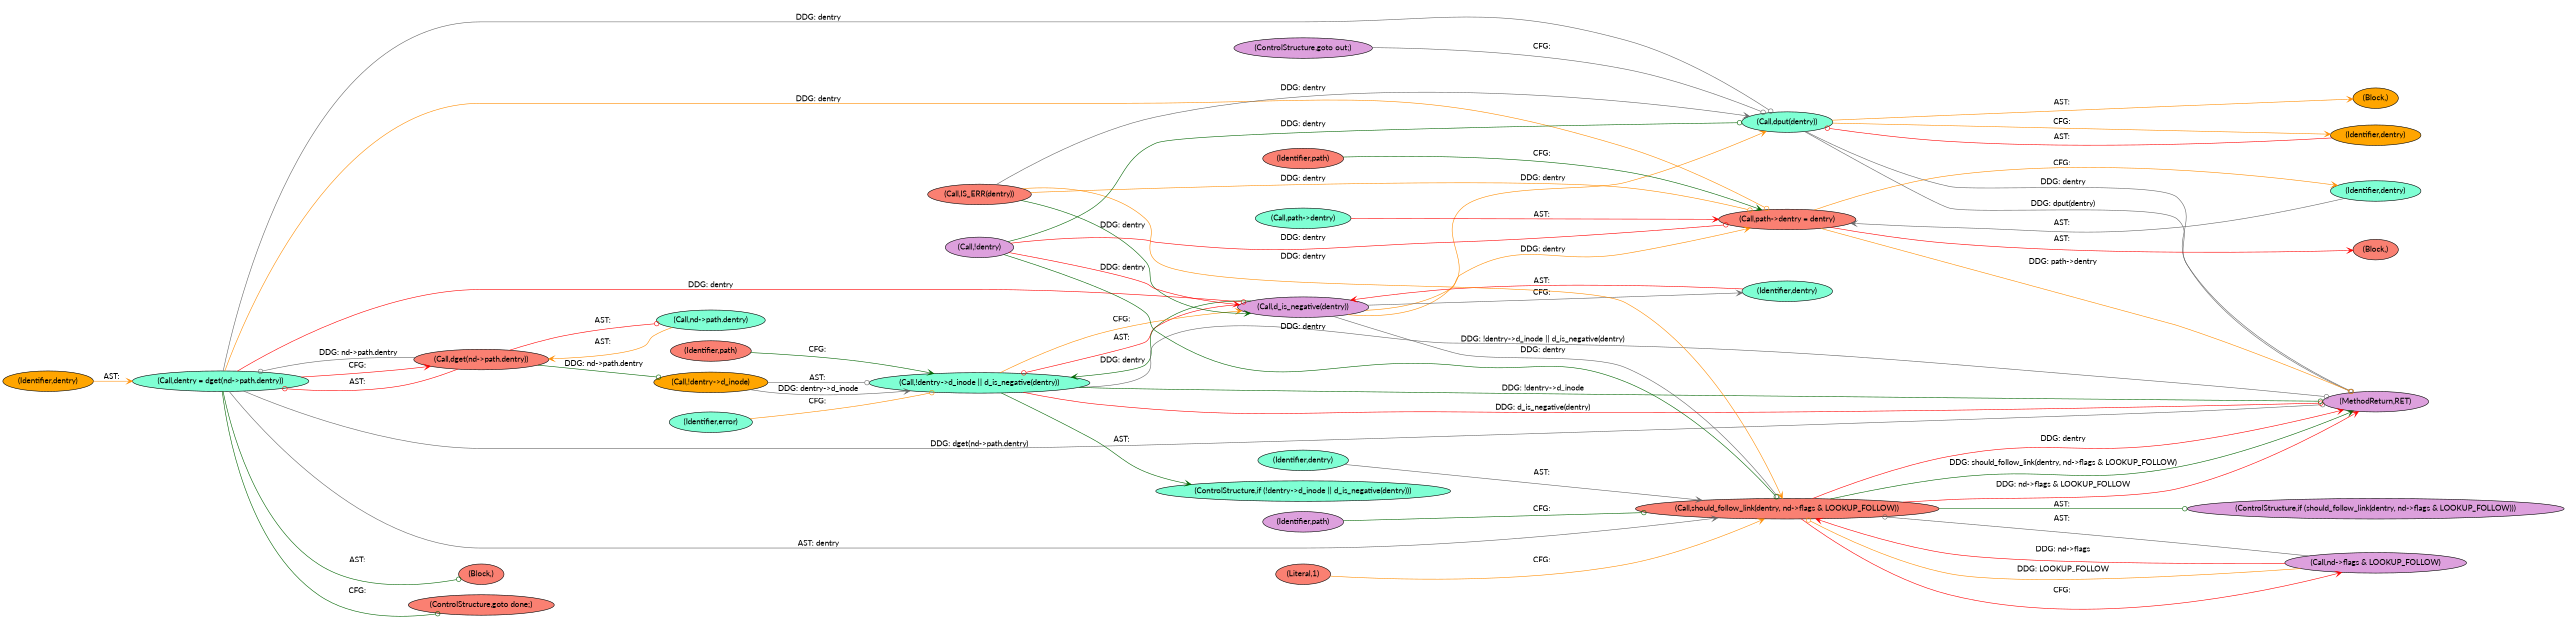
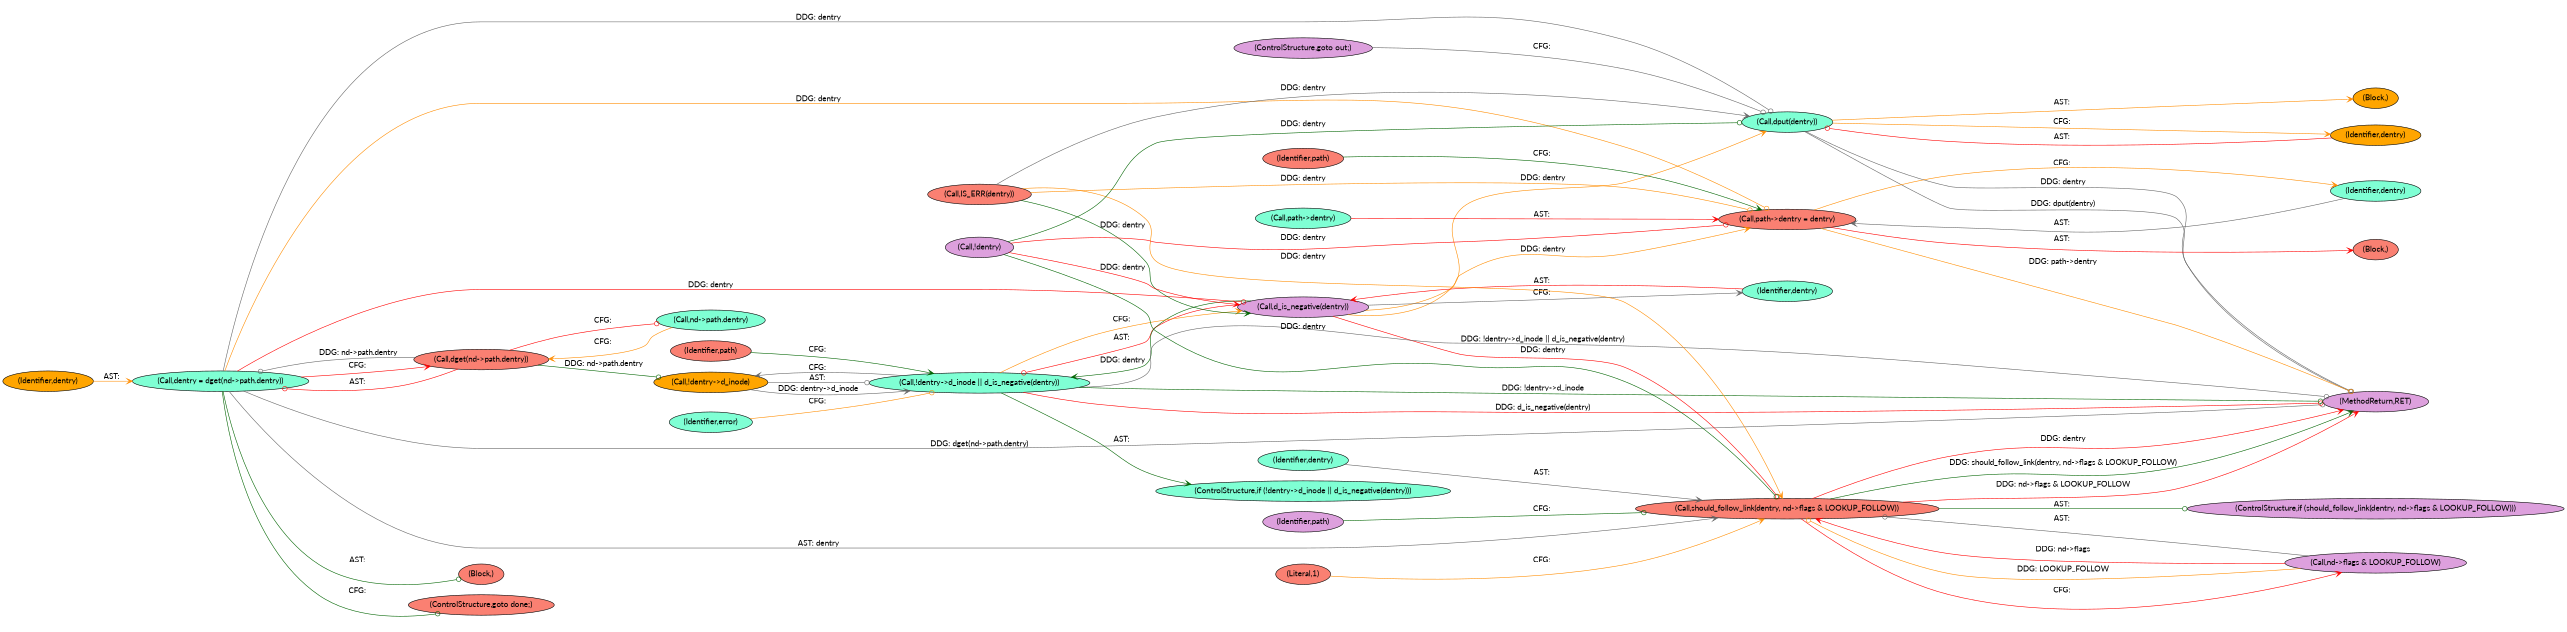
(604, 321) -> (604, 321)
(604, 342) -> (604, 342)
(1576, 359) -> (1576, 359)
none -> (832, 373)
